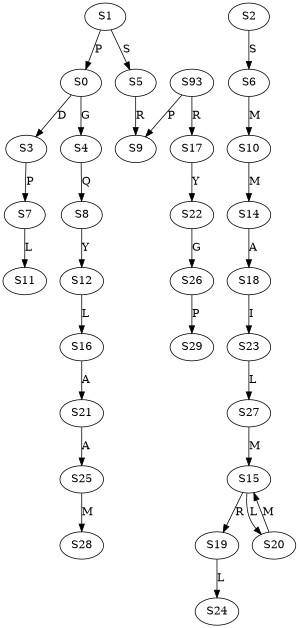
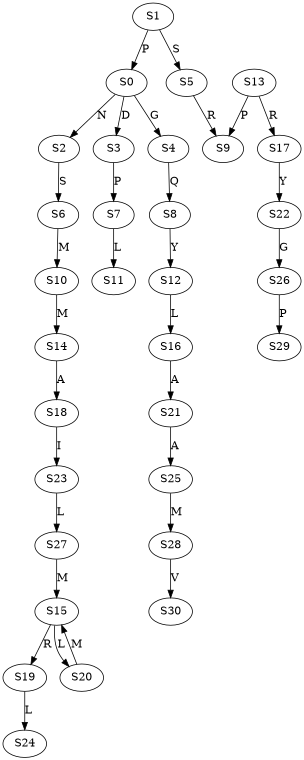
(192, 83) -> (254, 83)
none -> (95, 113)
none -> (171, 612)
